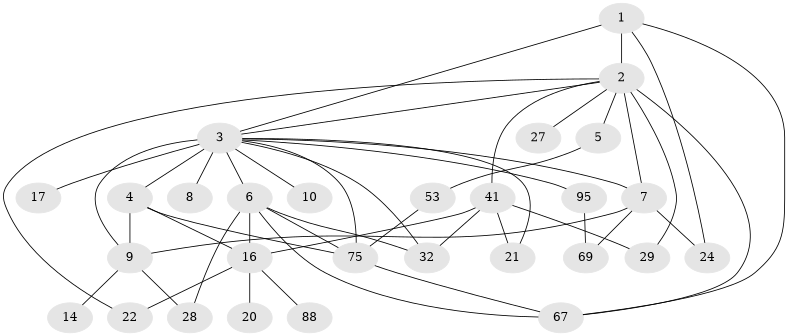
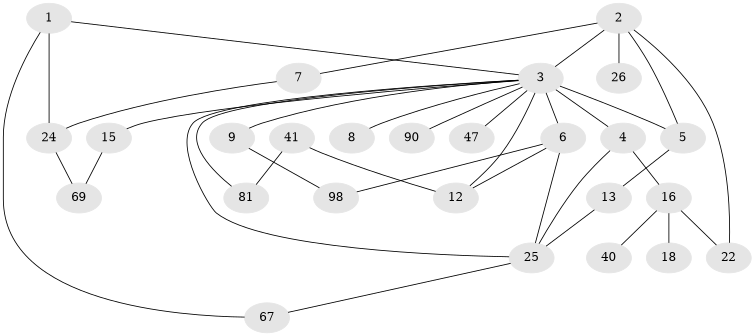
(622, 48) -> none
(523, 110) -> none
(538, 138) -> (619, 78)
(485, 157) -> (613, 107)
(38, 198) -> (472, 138)
(310, 198) -> (412, 138)
(433, 198) -> (609, 198)
(584, 198) -> (109, 138)
(415, 224) -> none
(130, 228) -> none
(250, 228) -> none
(615, 228) -> (64, 168)
(402, 237) -> none
(749, 241) -> none
(355, 258) -> (532, 258)
(427, 258) -> (456, 198)
(513, 258) -> (246, 198)
(647, 258) -> none
(385, 296) -> none
(70, 318) -> none
(190, 318) -> (336, 198)
(250, 318) -> (609, 258)
(310, 318) -> (669, 258)
